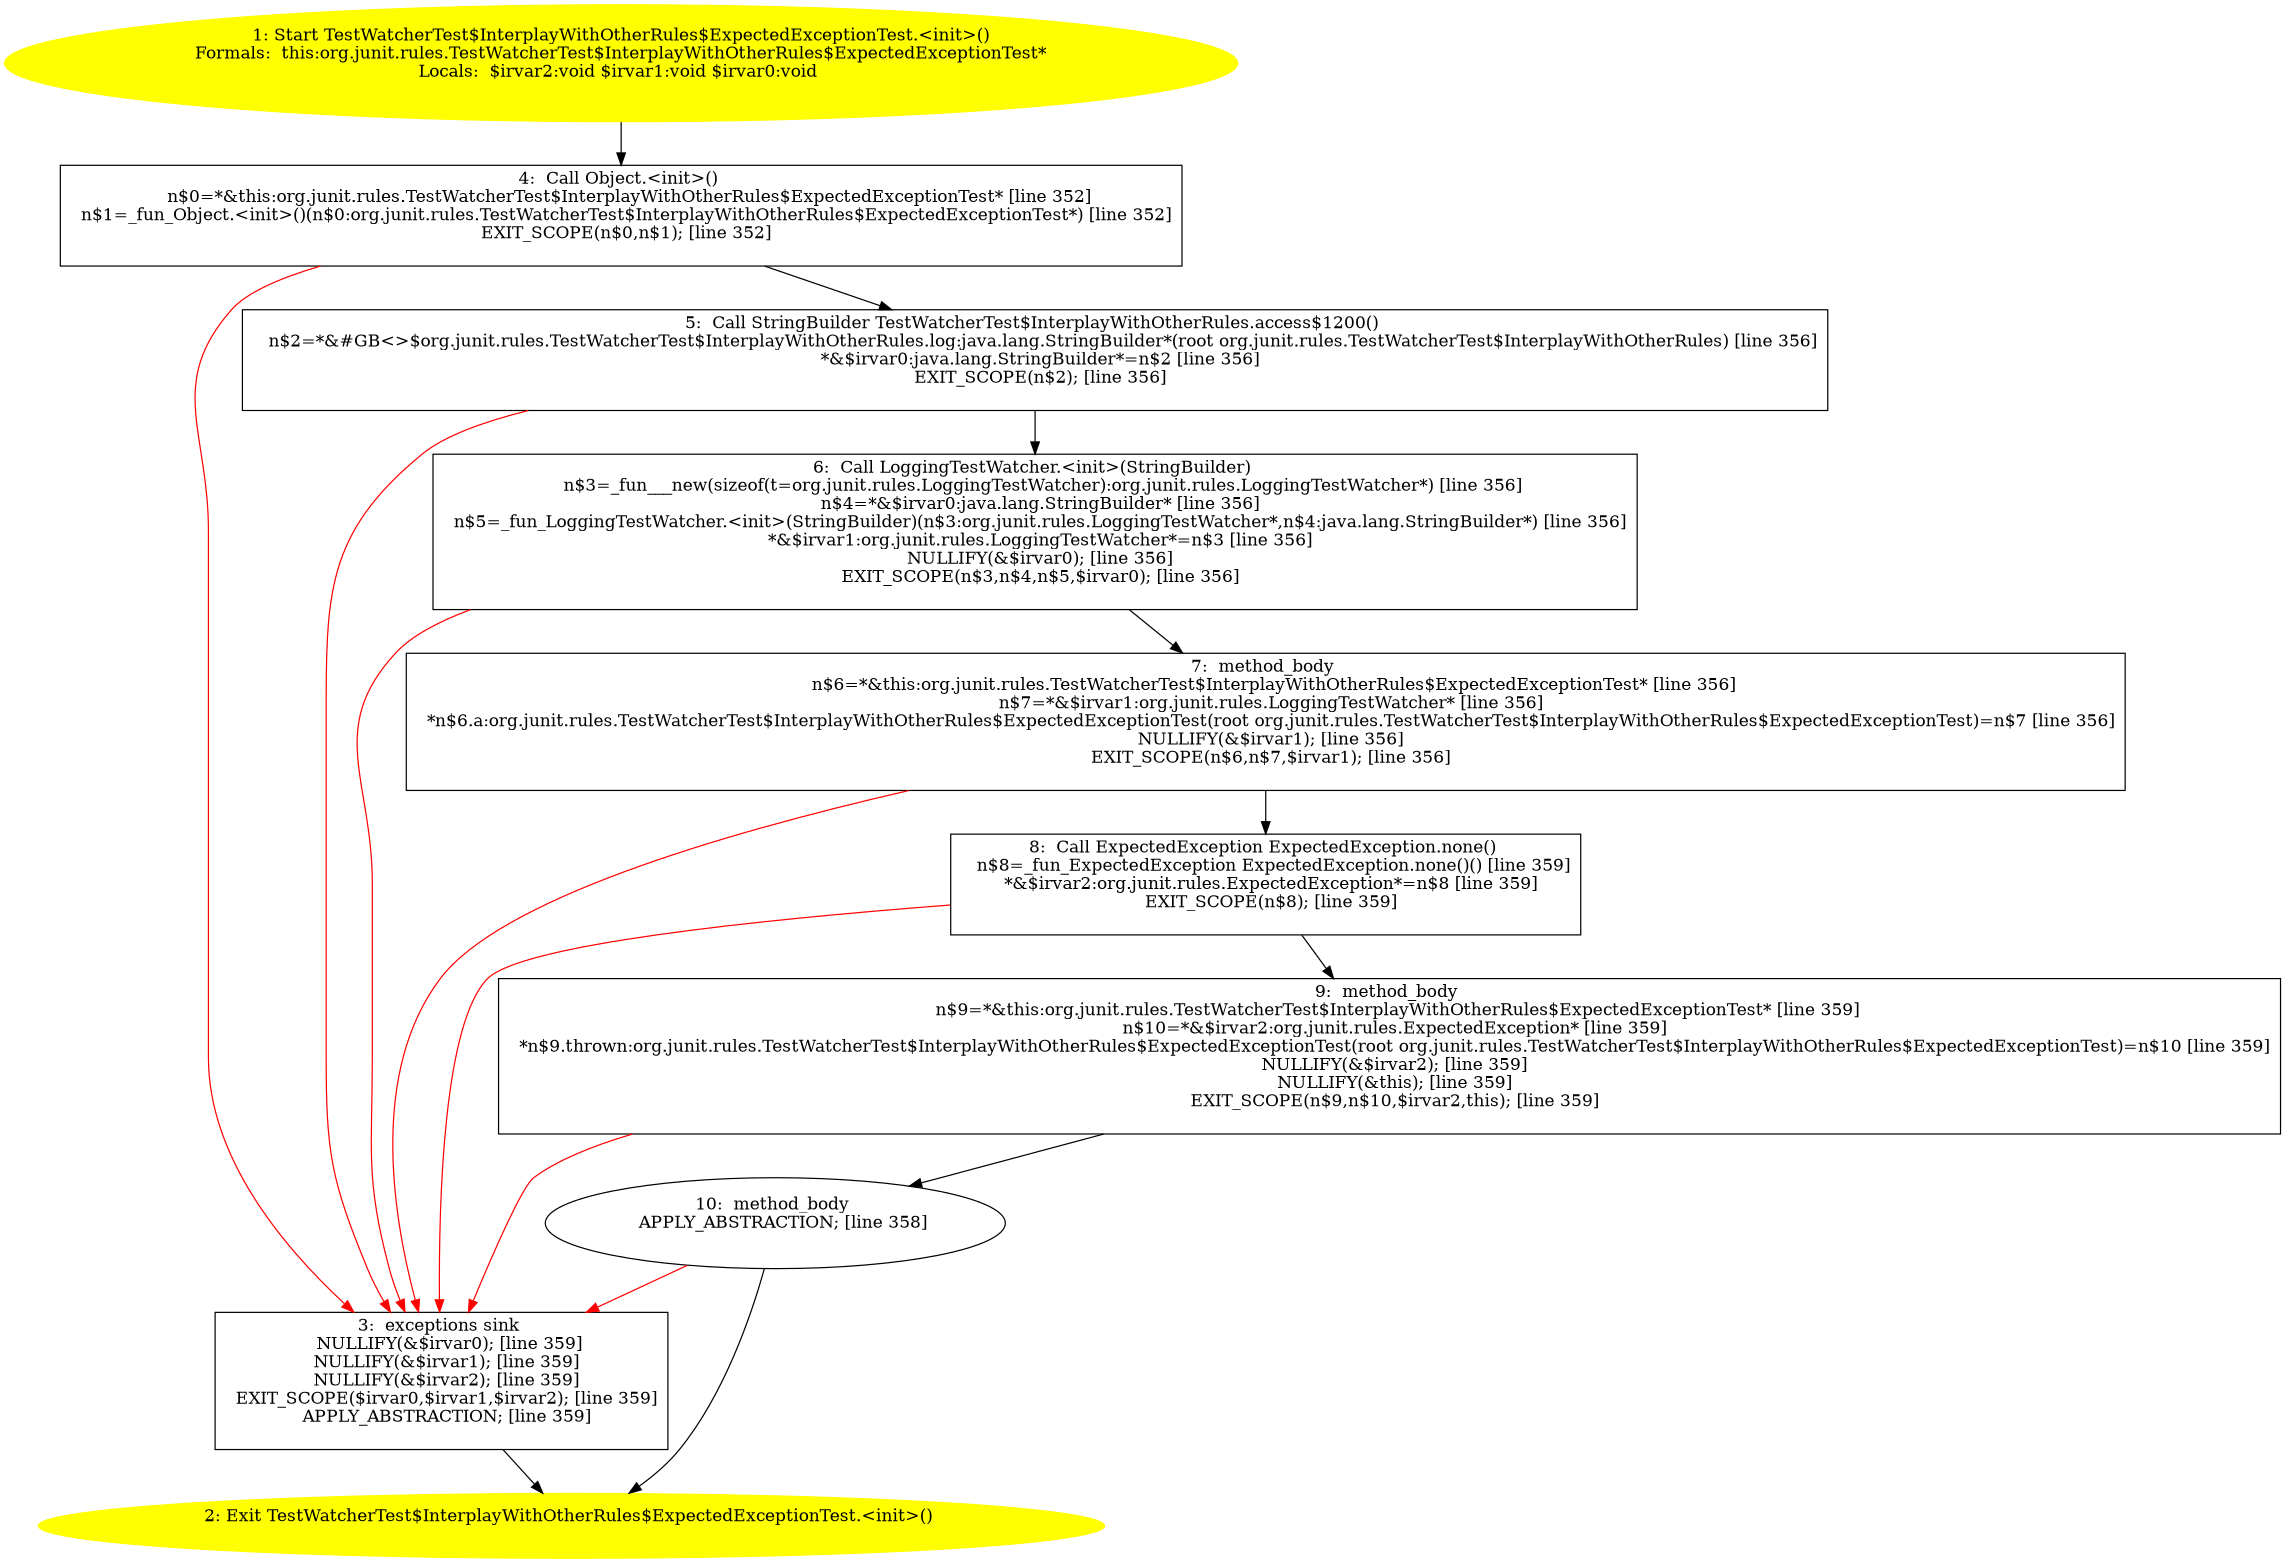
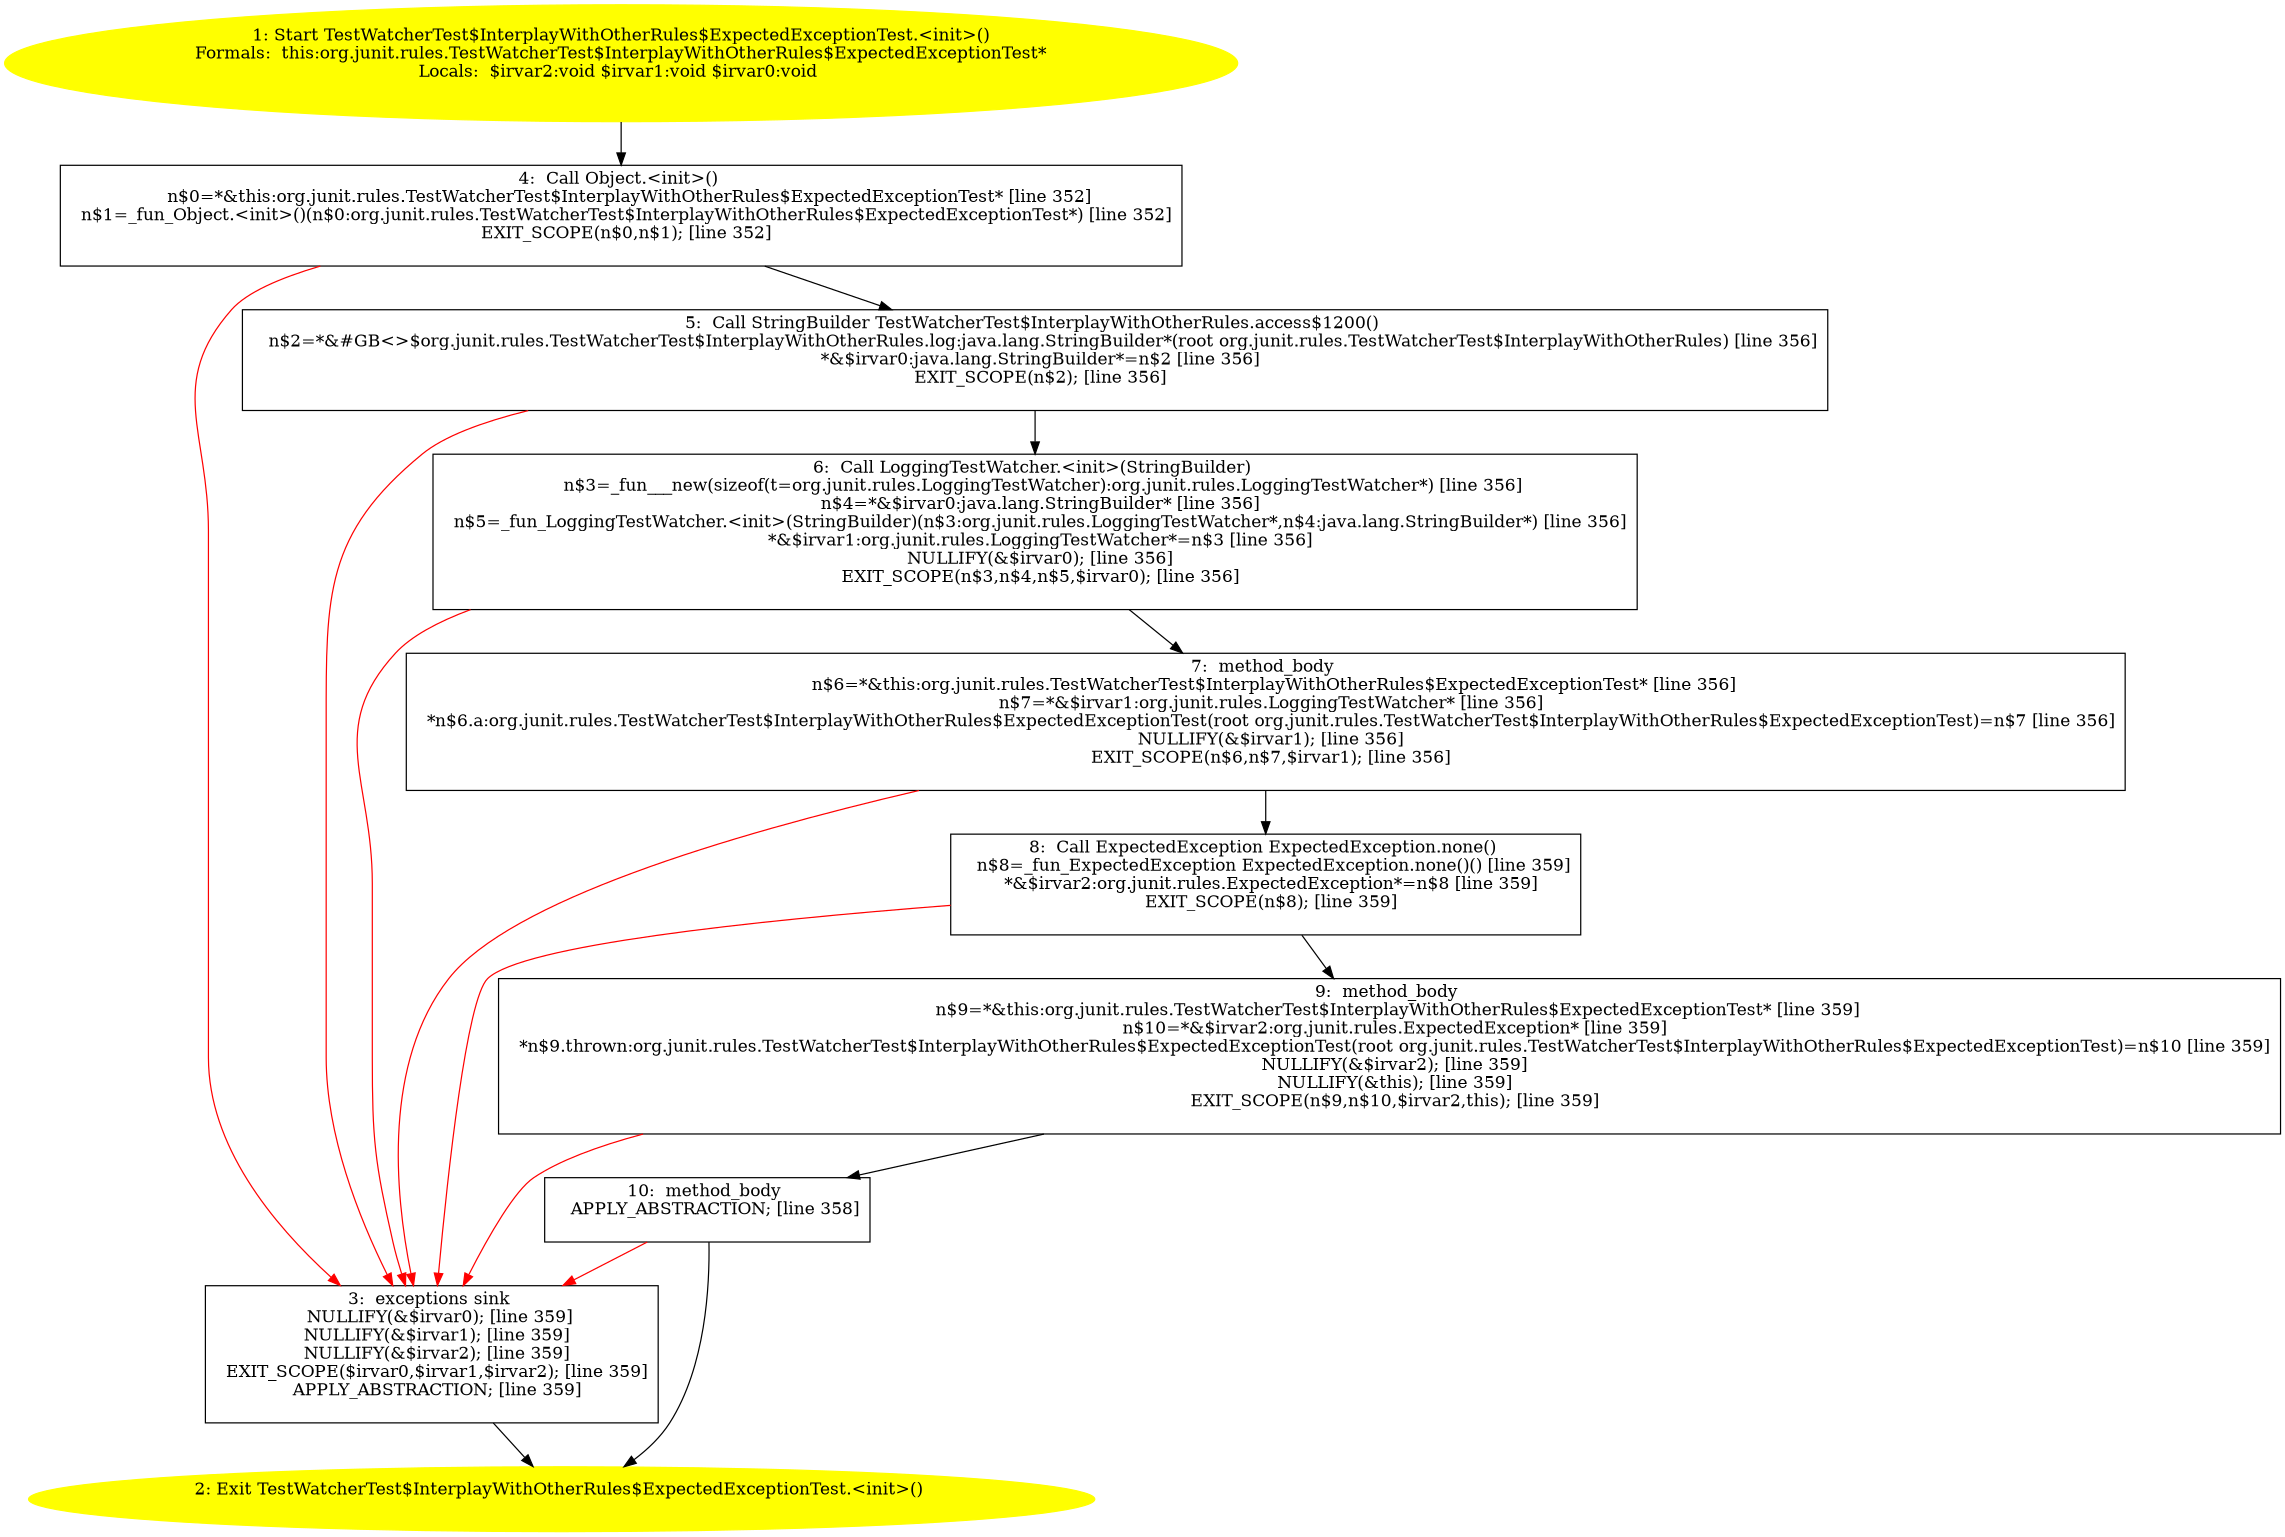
(775, 1223) -> (707, 1210)
